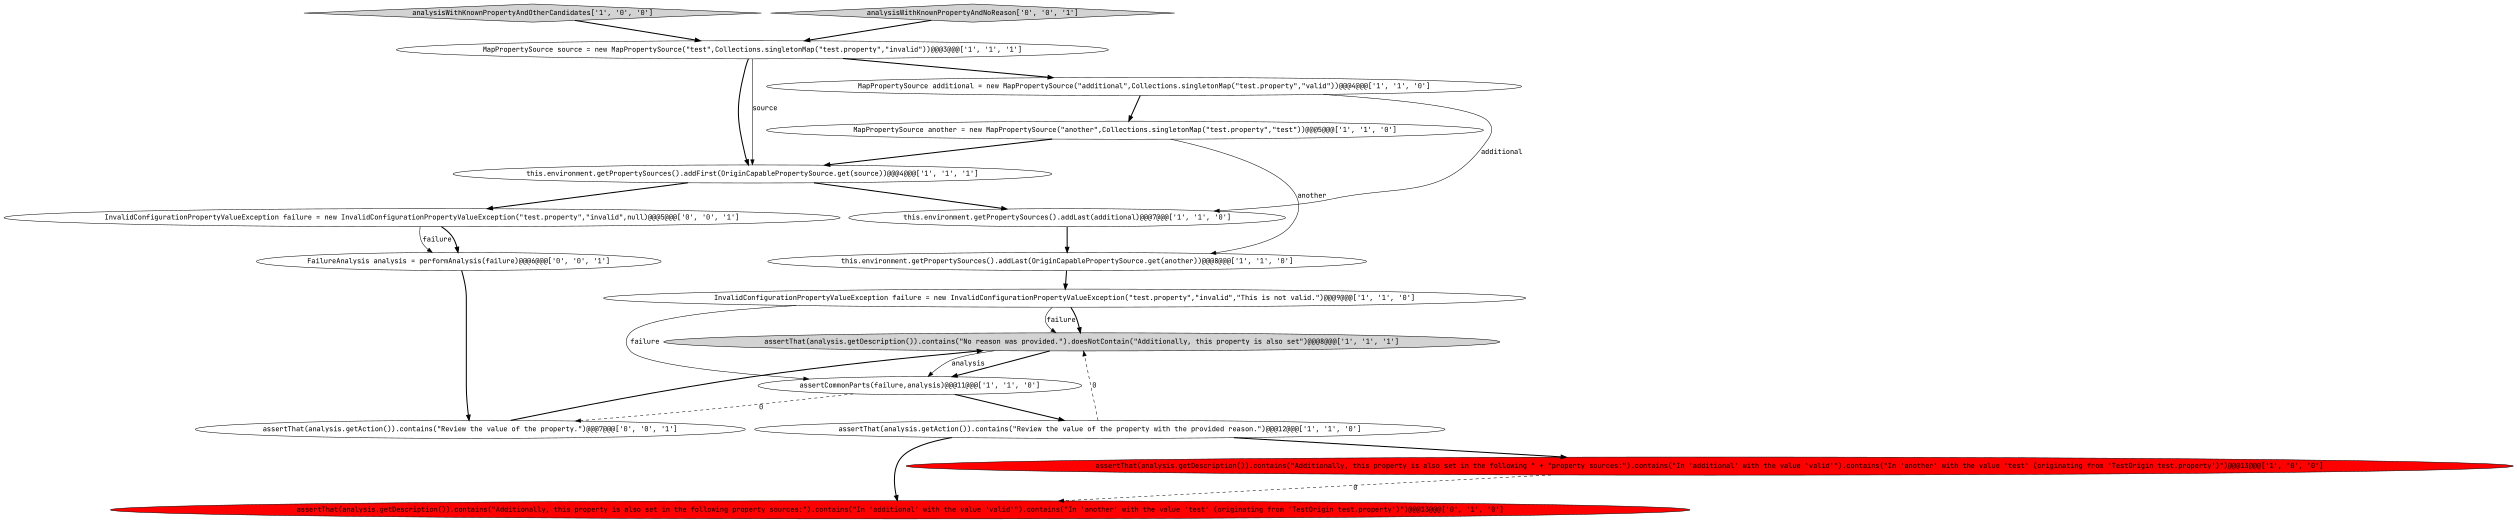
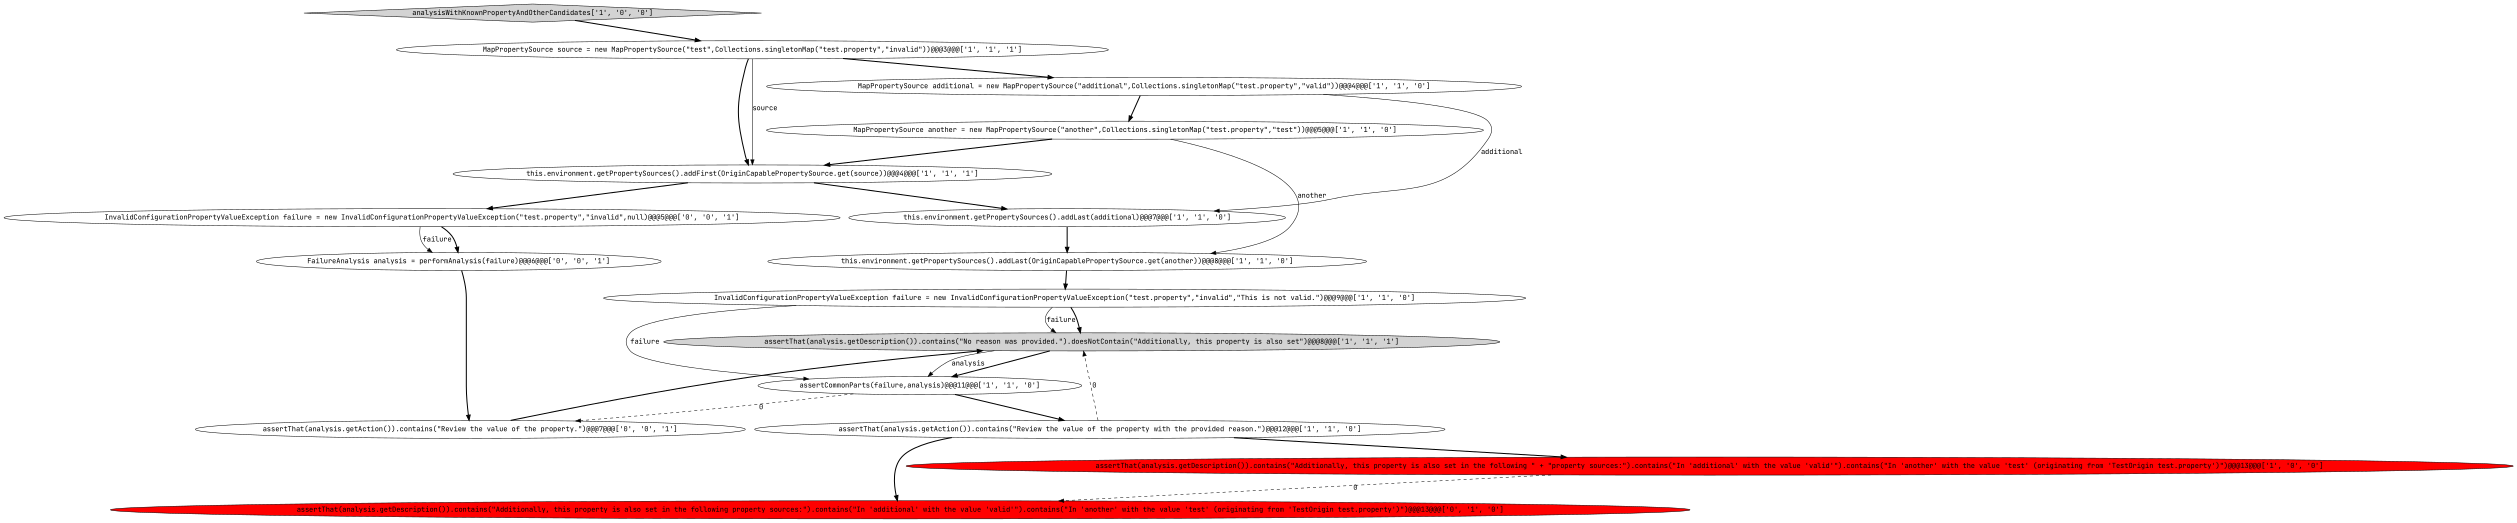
(973, 13) -> none
